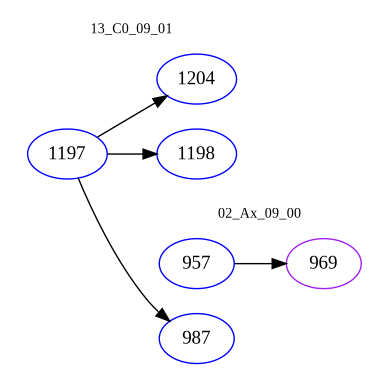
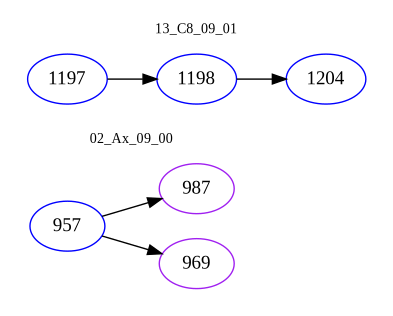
(132, 30) -> (197, 30)
(126, 120) -> (254, 79)
(113, 249) -> (125, 209)
(197, 339) -> (197, 189)
